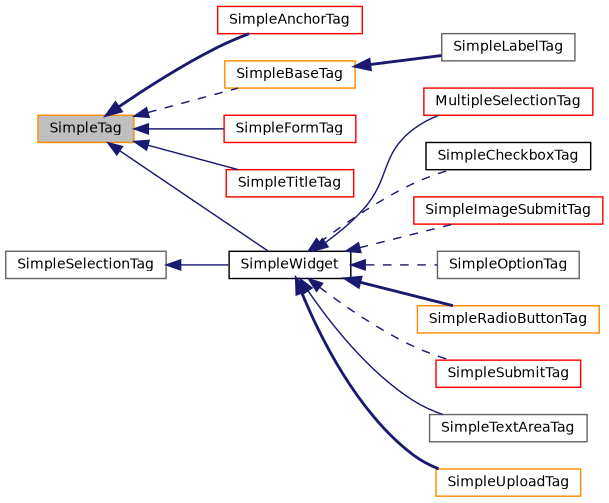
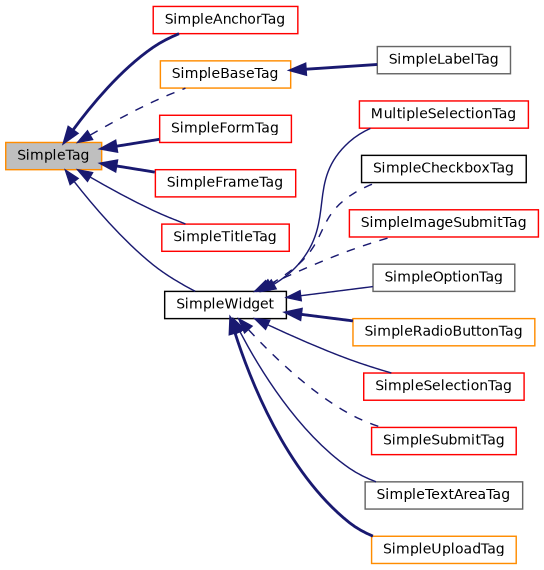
(186, 129) -> (138, 143)
none -> (226, 183)
(86, 265) -> (444, 387)
(205, 265) -> (329, 351)
(402, 265) -> (337, 291)
